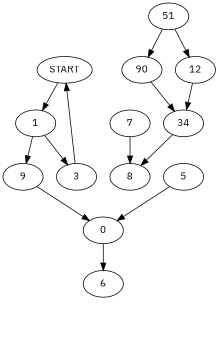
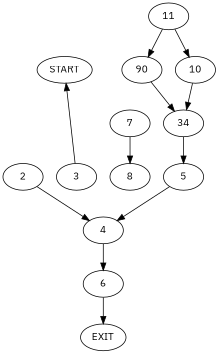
(169, 16) -> (169, 16)
(195, 70) -> (195, 70)
(36, 123) -> none
(160, 147) -> (184, 146)
(23, 177) -> (23, 177)
(103, 230) -> (103, 230)
none -> (103, 337)
